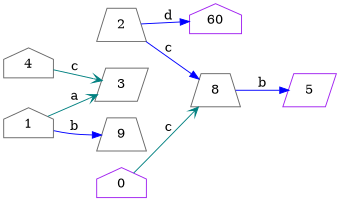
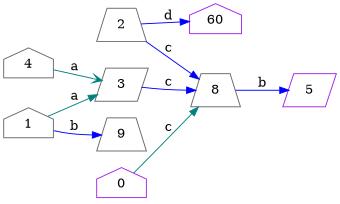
(75, 67) -> (75, 67)
none -> (164, 89)
(68, 107) -> (68, 107)
(163, 143) -> (163, 143)
